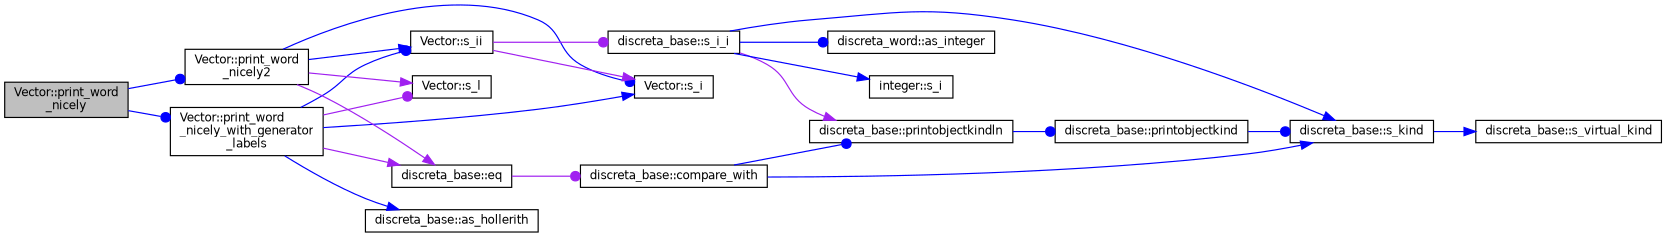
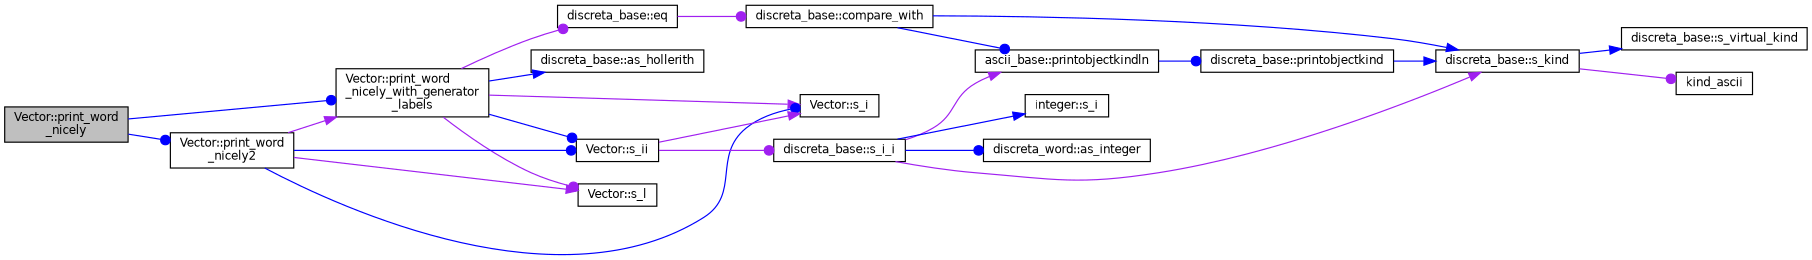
(1033, 24) -> (1189, 167)
(354, 54) -> (430, 150)
none -> (1714, 83)
(360, 116) -> (307, 127)
(473, 116) -> (638, 100)
(911, 132) -> (1067, 61)
(1264, 132) -> (1409, 61)
(356, 155) -> (509, 47)
